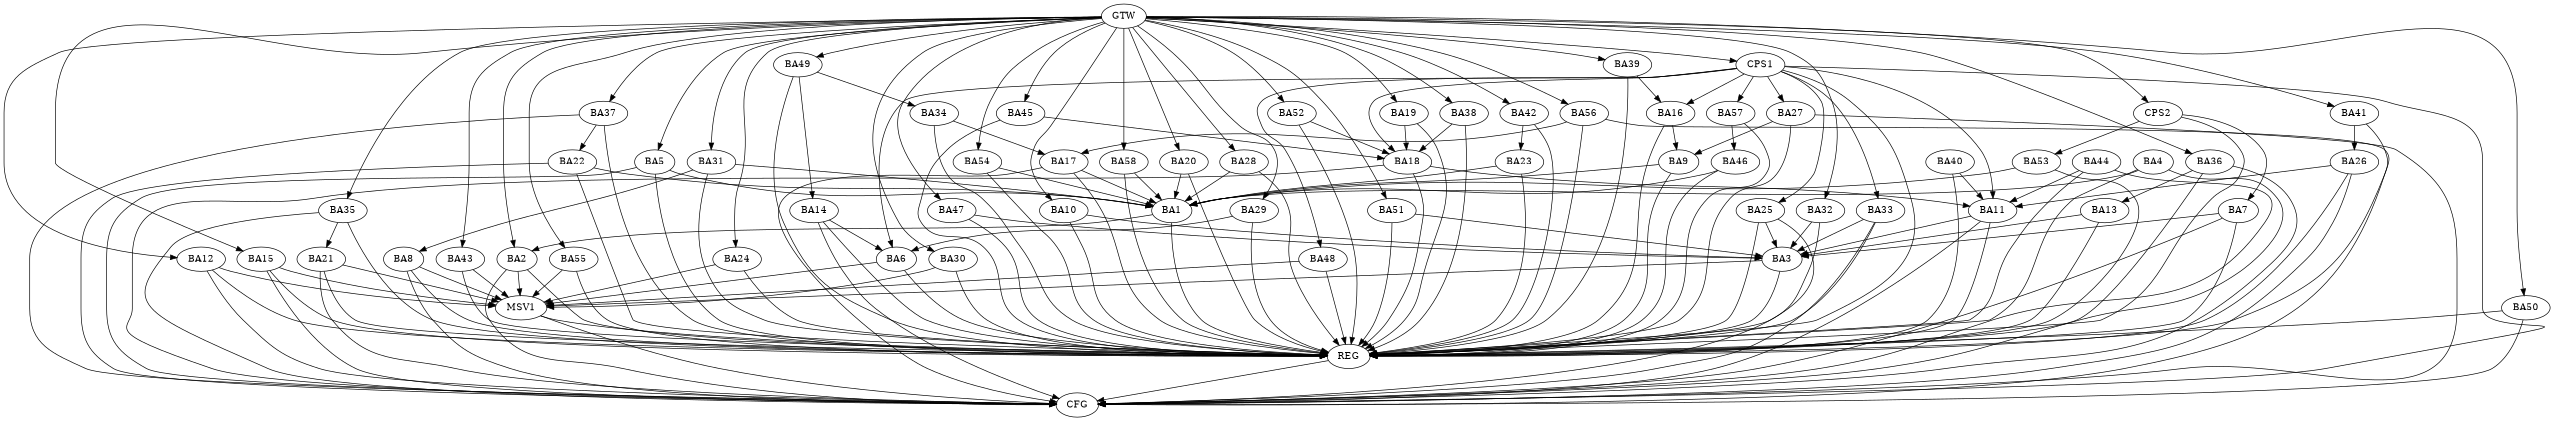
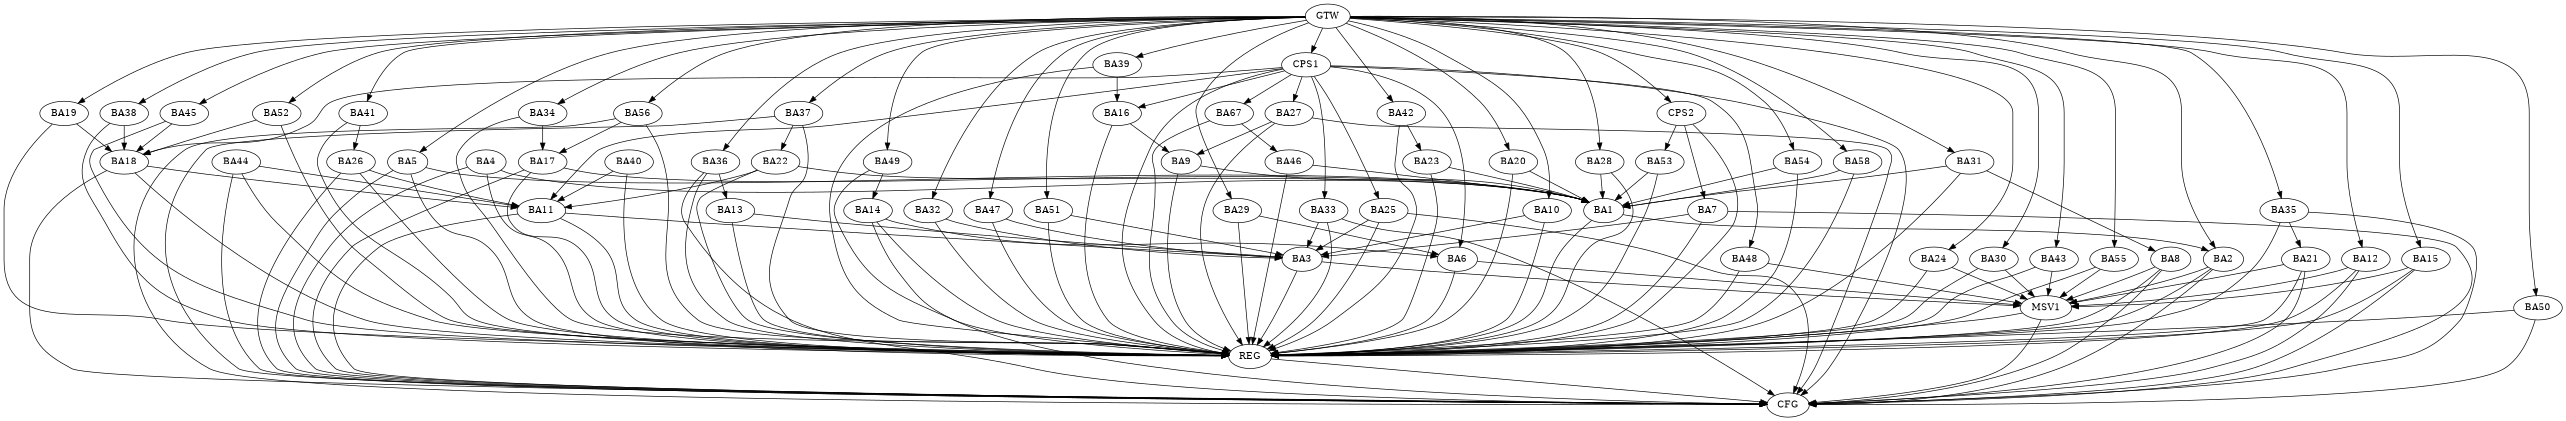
(863, 88) -> (760, 40)
(1731, 113) -> (1229, 113)
(109, 366) -> (656, 194)
